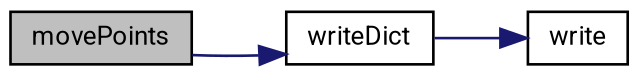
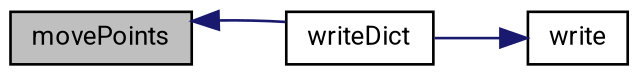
(226, 56) -> (252, 21)
